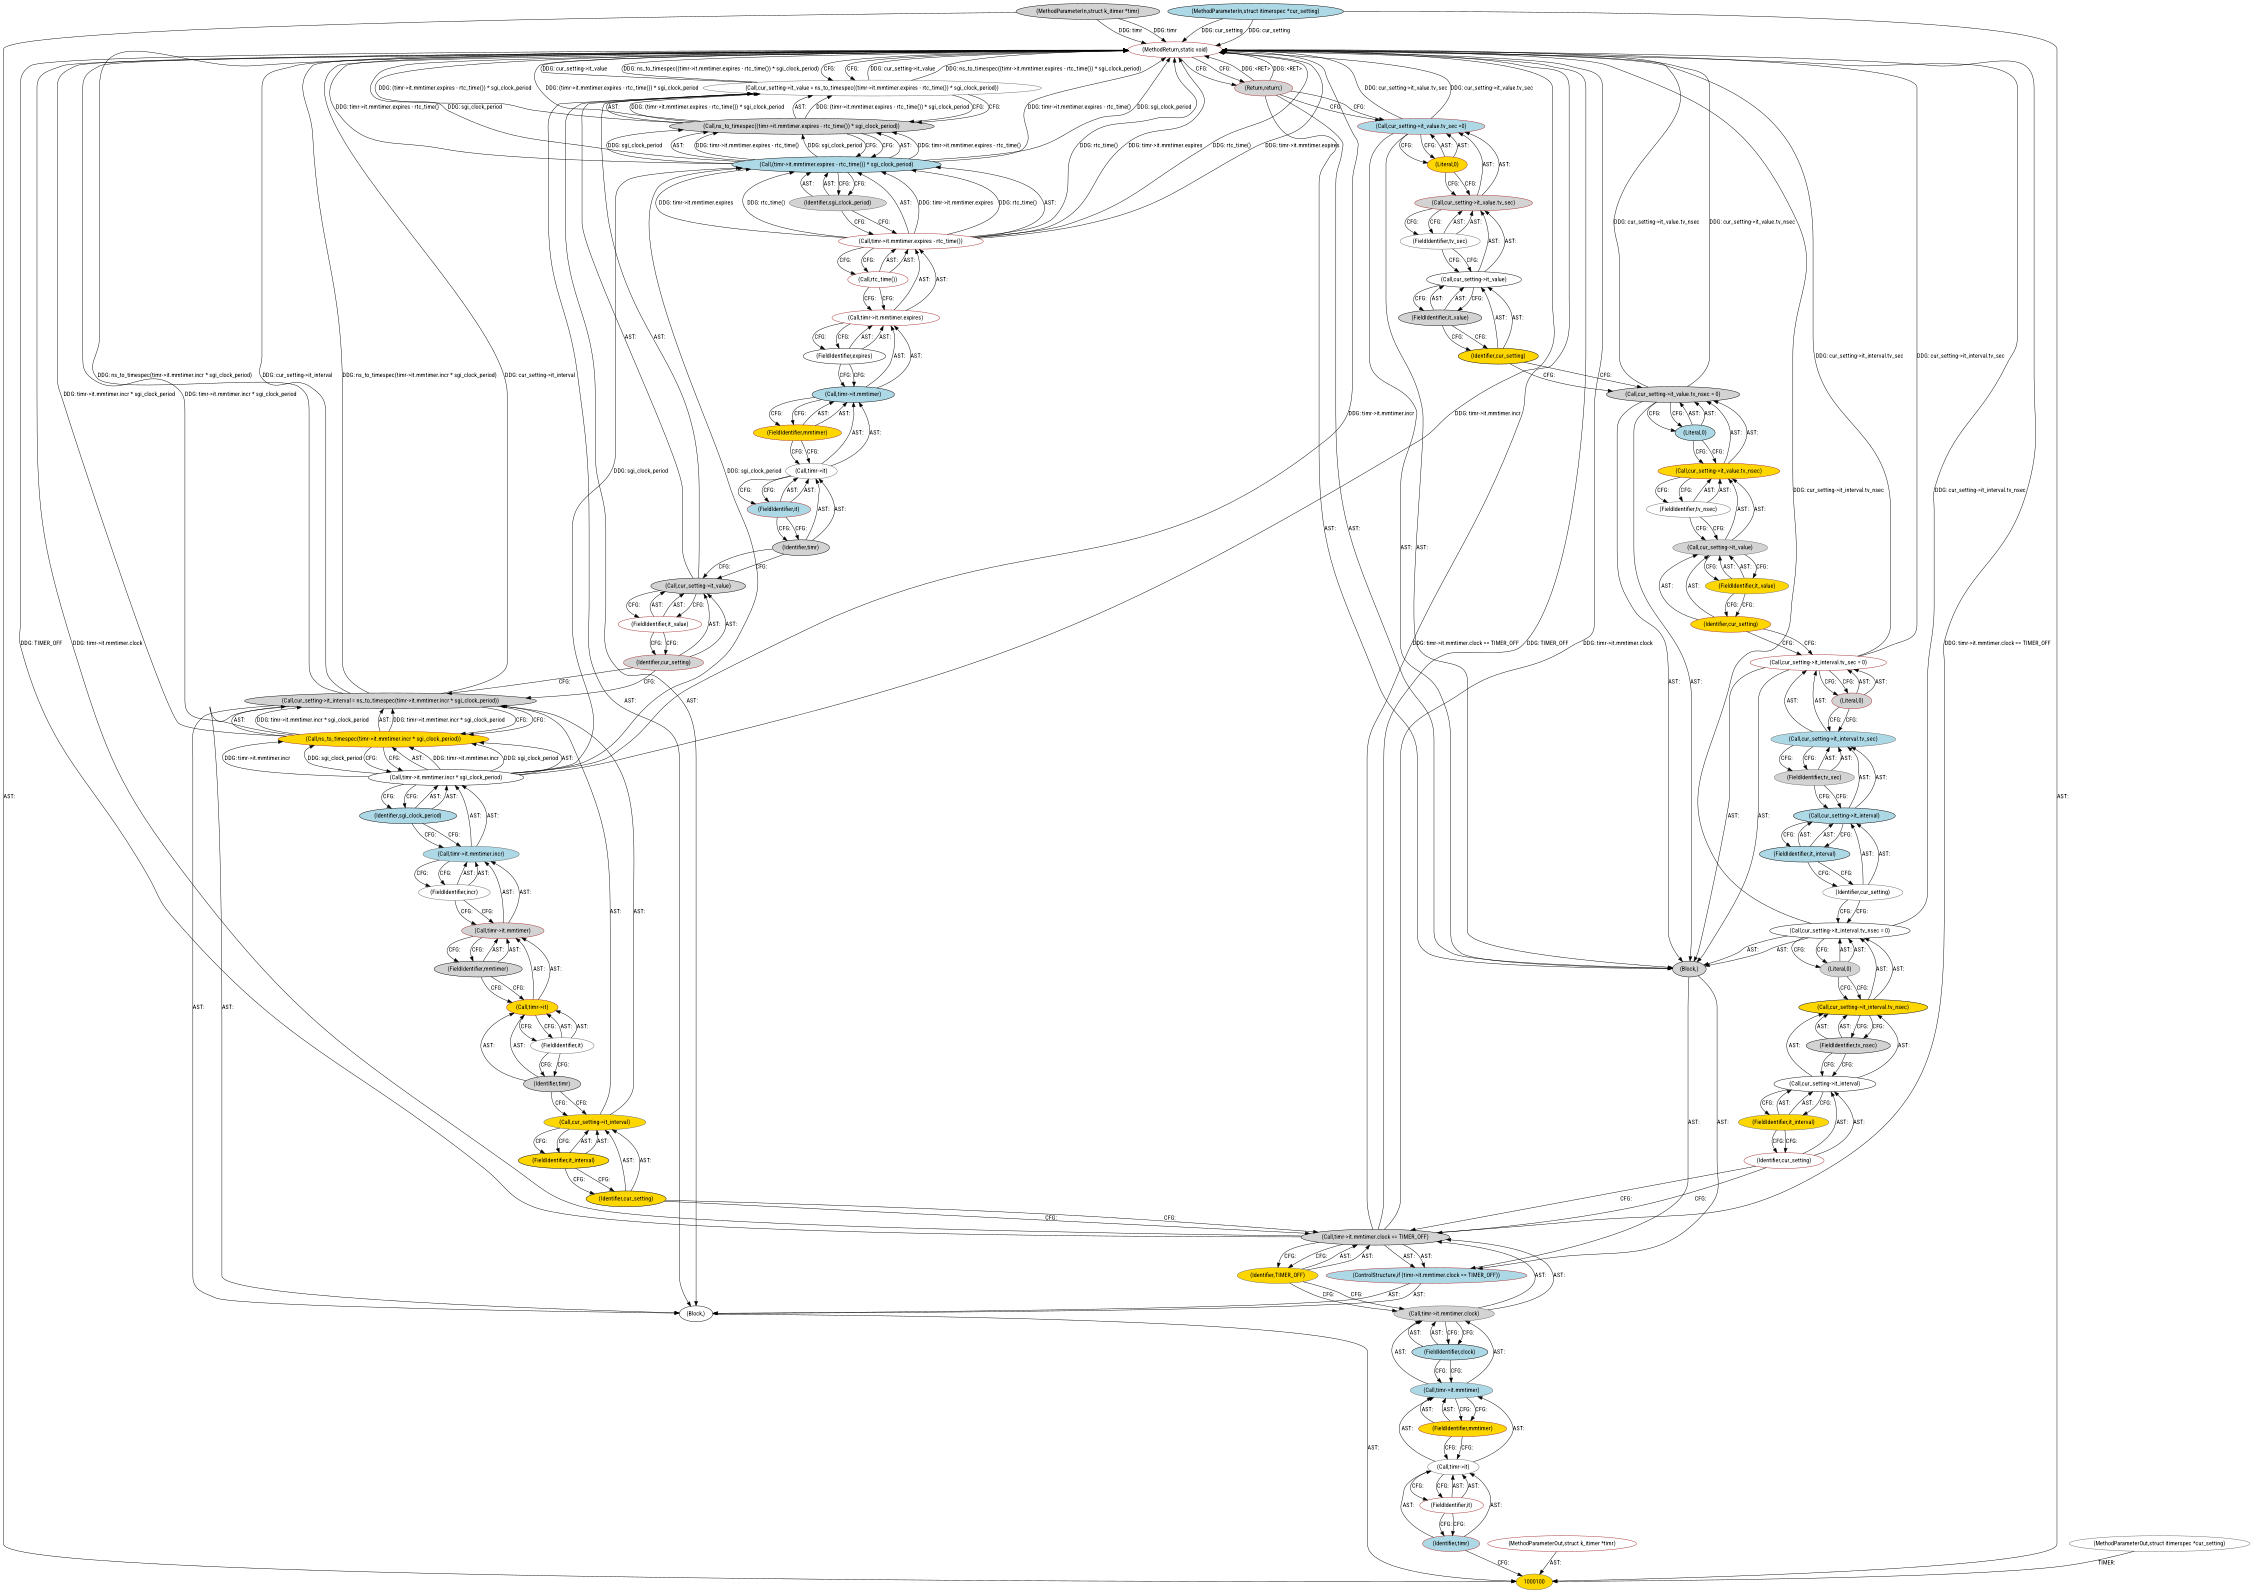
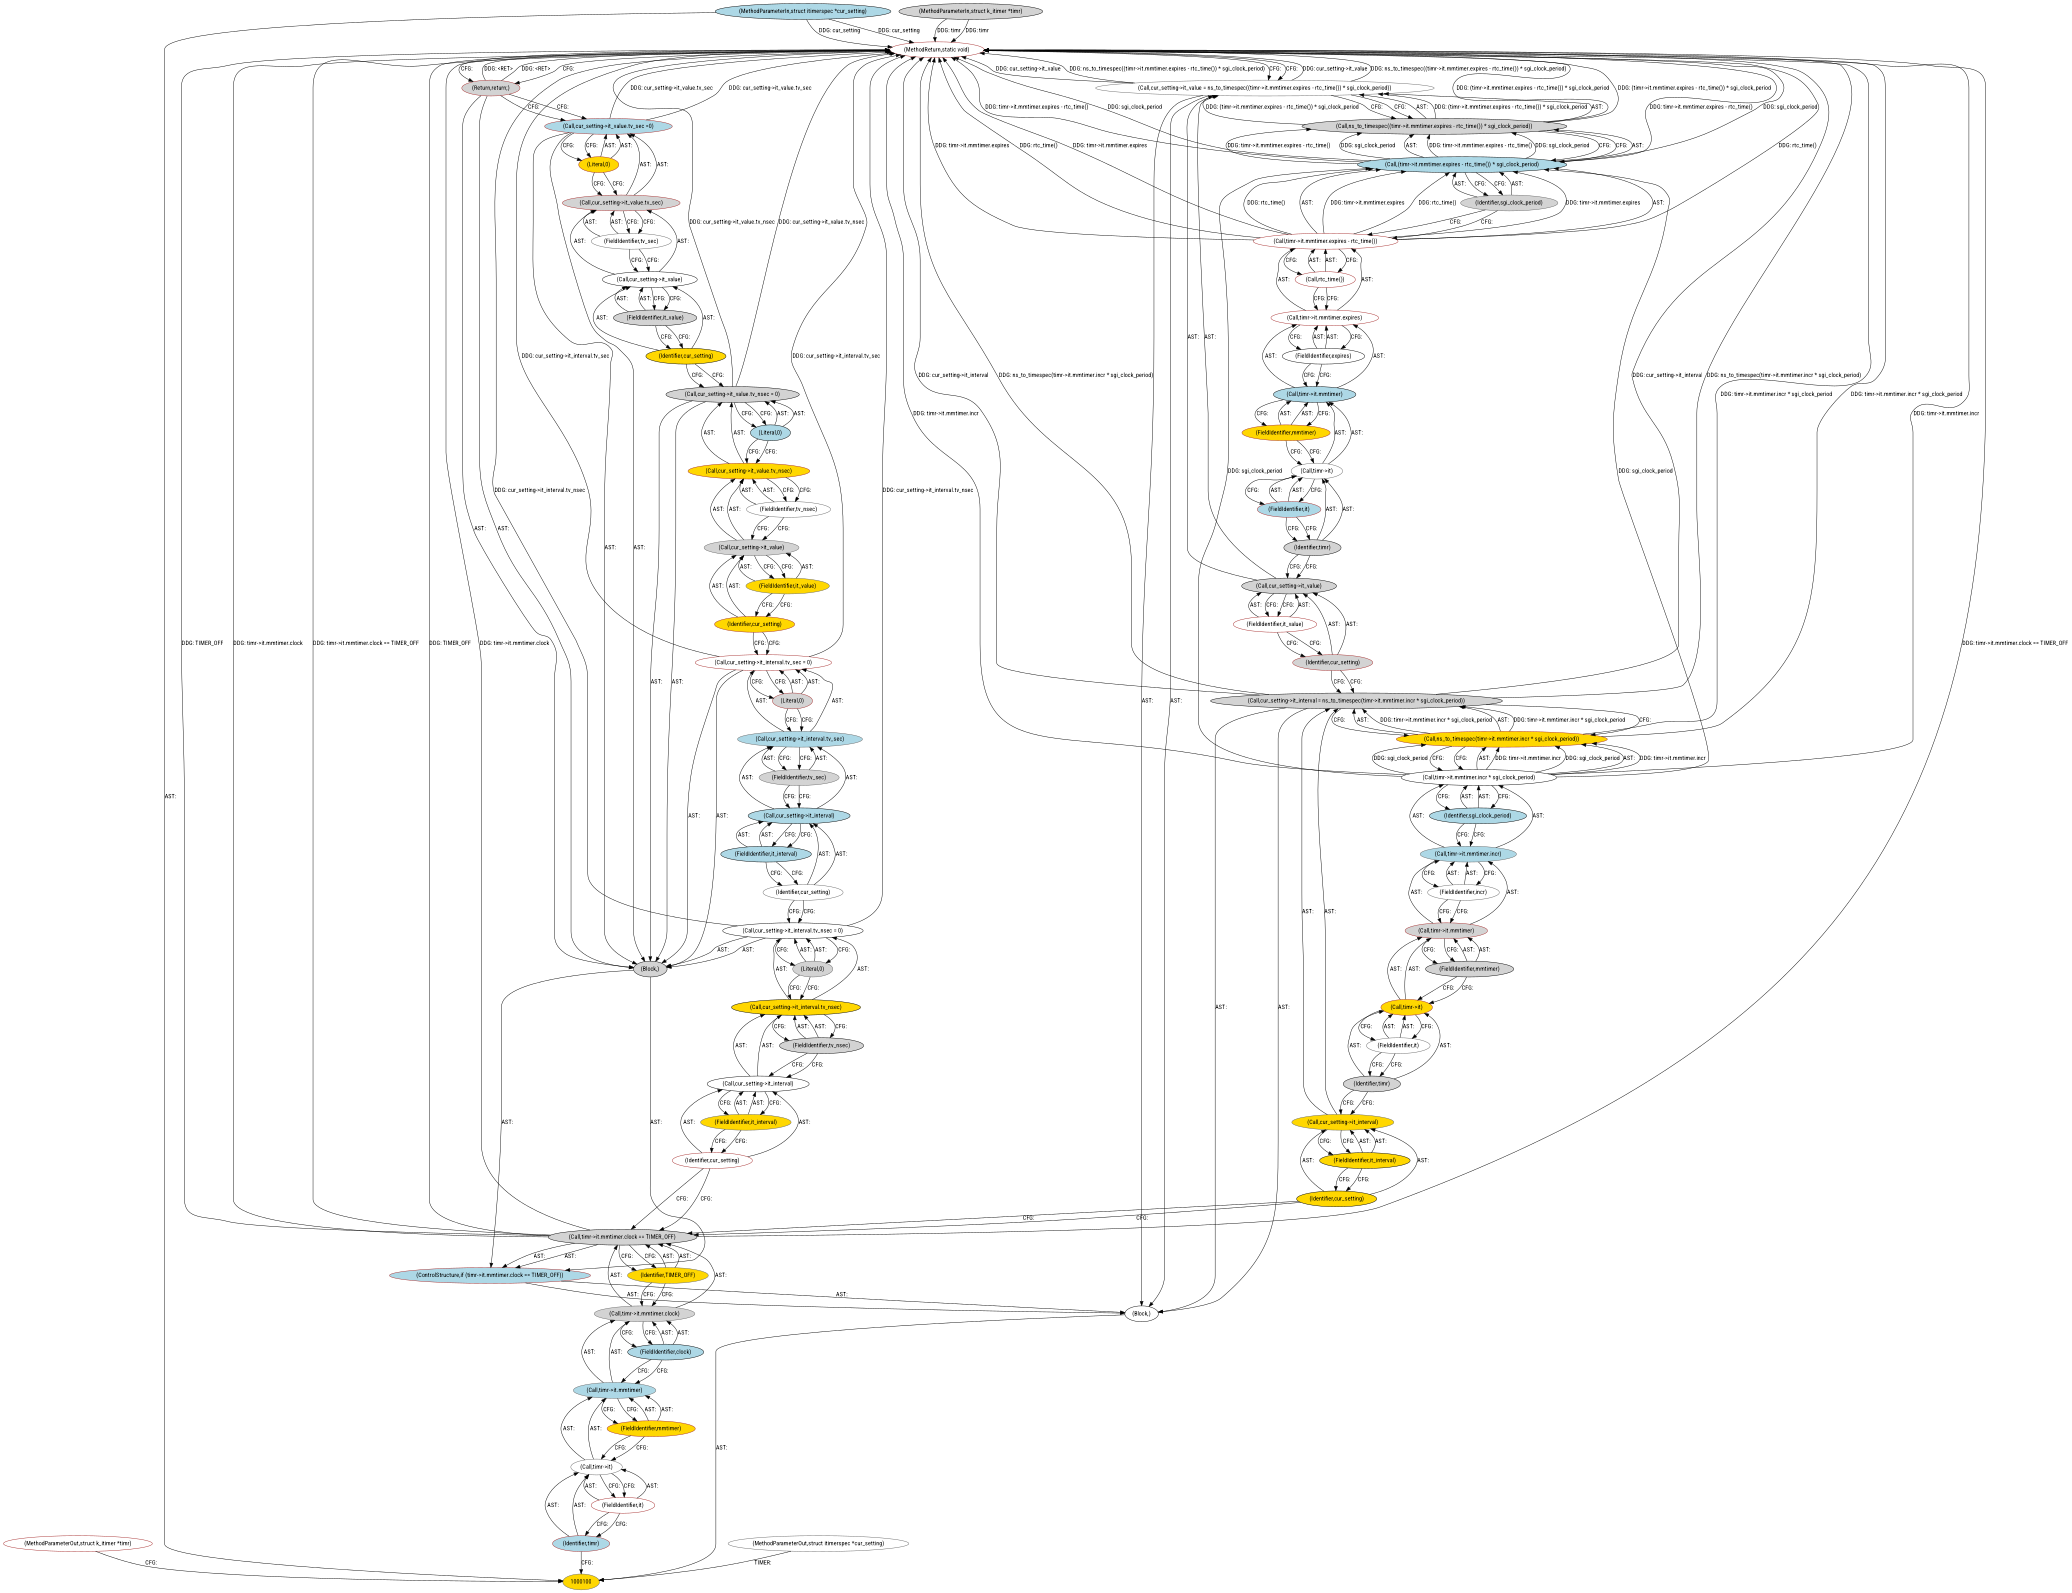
(4, 1044) -> none
(1556, 1563) -> (152, 1563)
